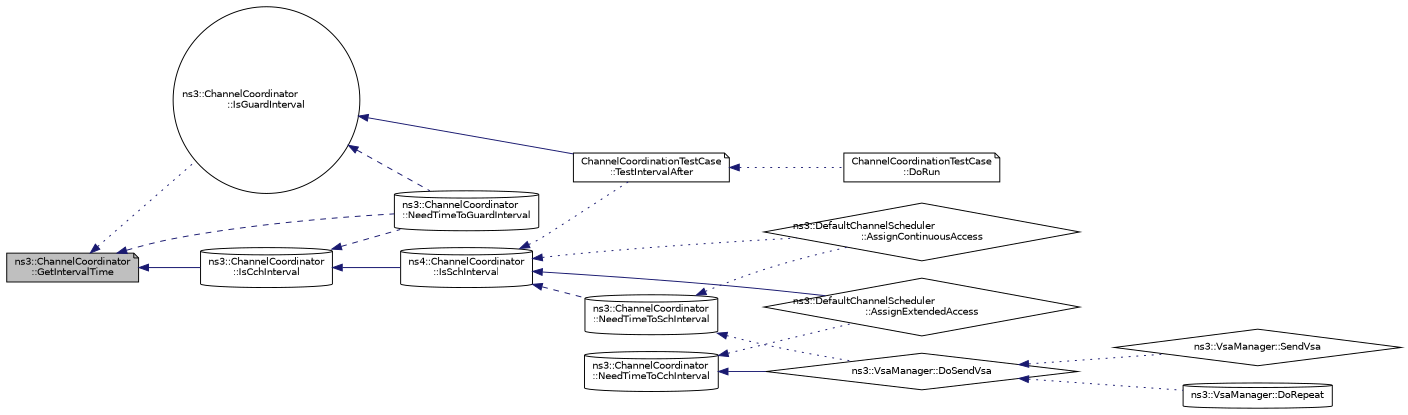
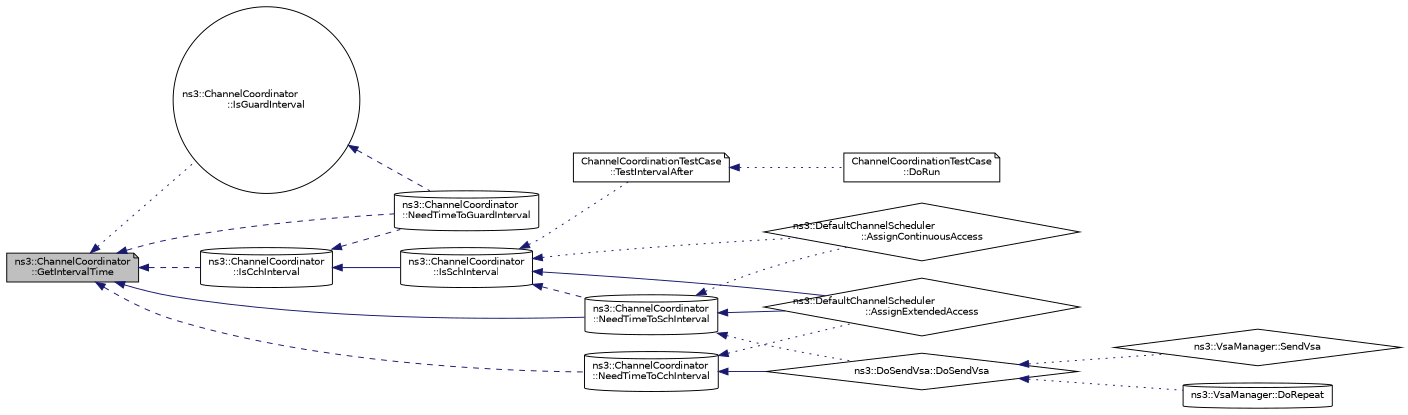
(471, 136) -> none
(175, 268) -> (175, 268)
(467, 268) -> (467, 268)
none -> (756, 312)
none -> (353, 314)
none -> (339, 354)
(922, 372) -> (922, 372)
